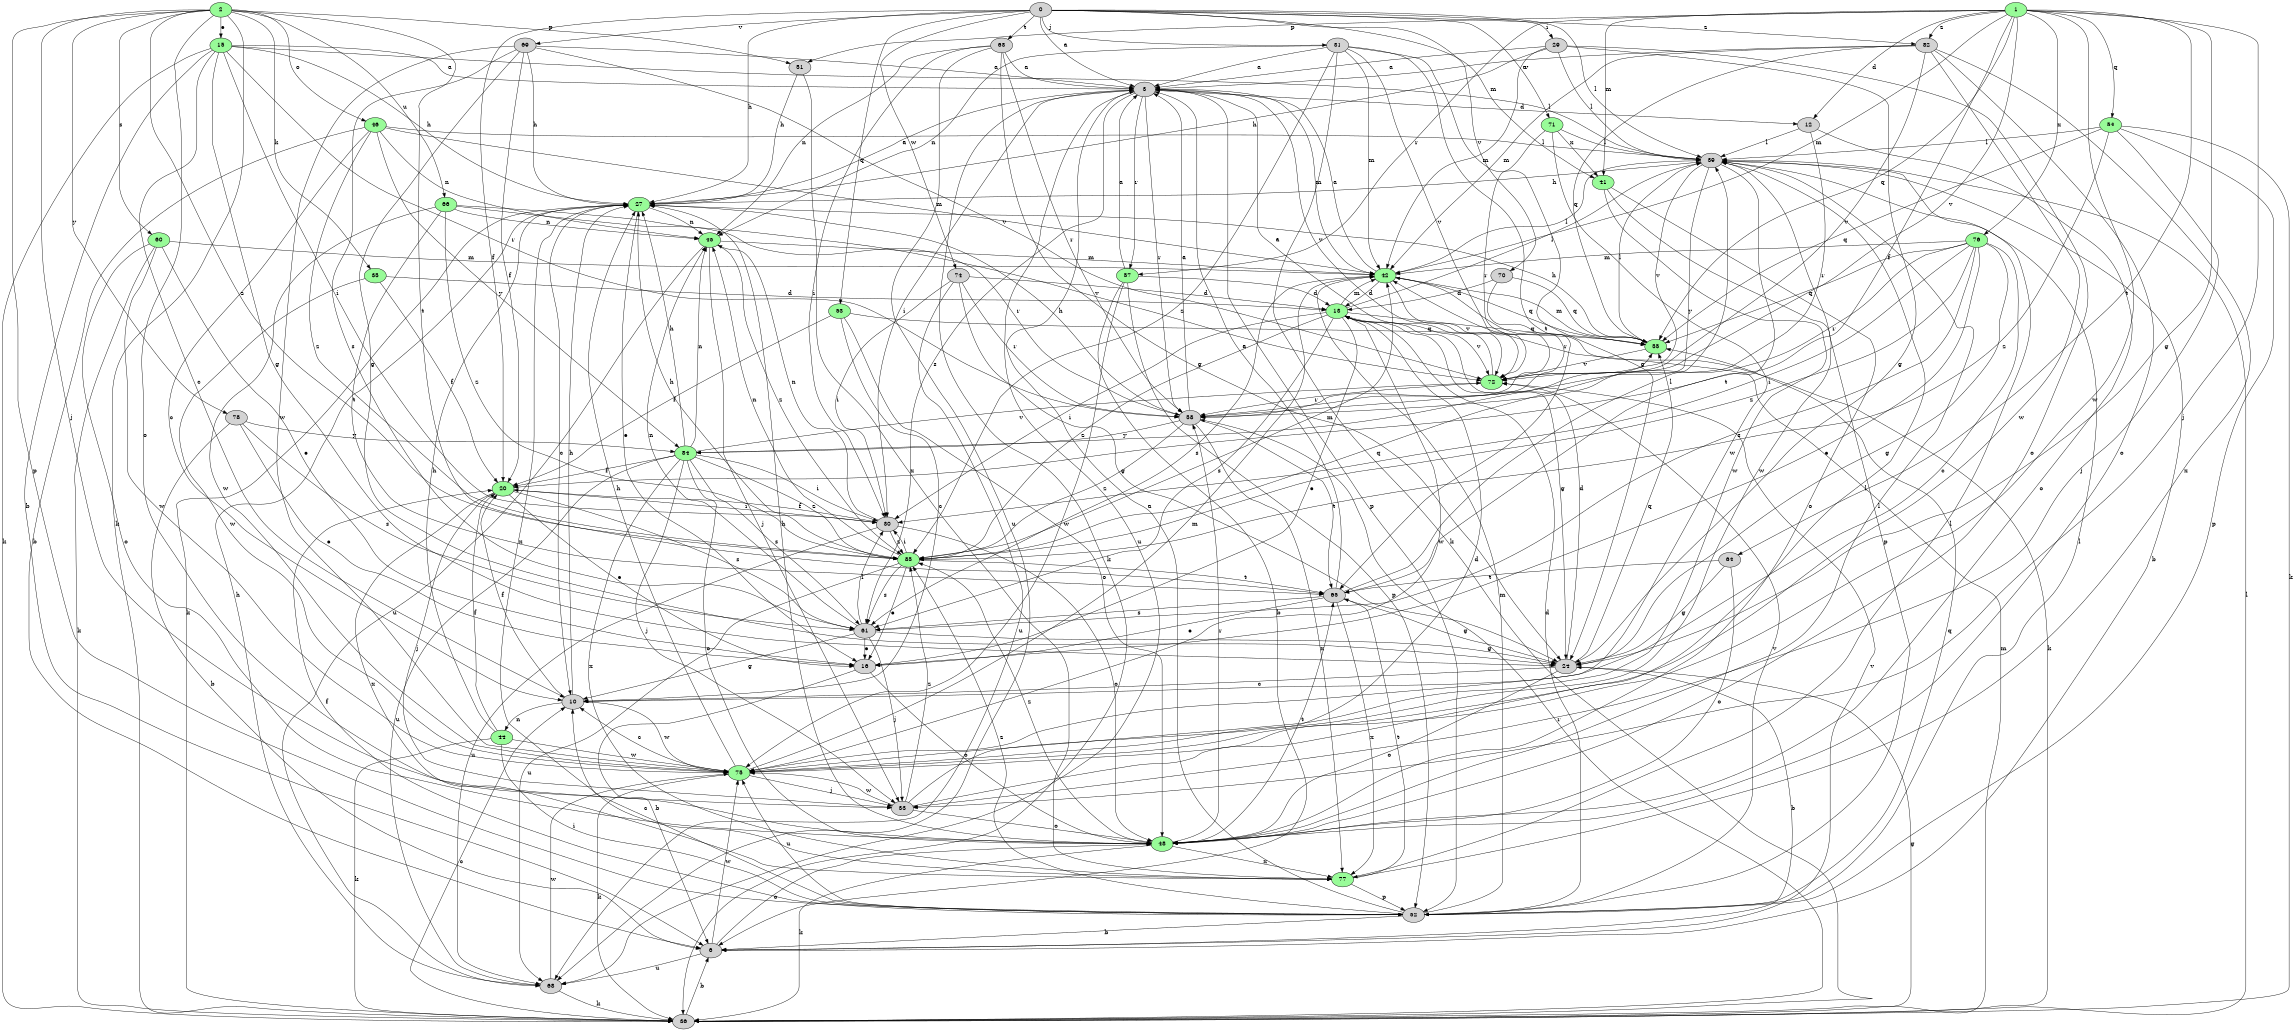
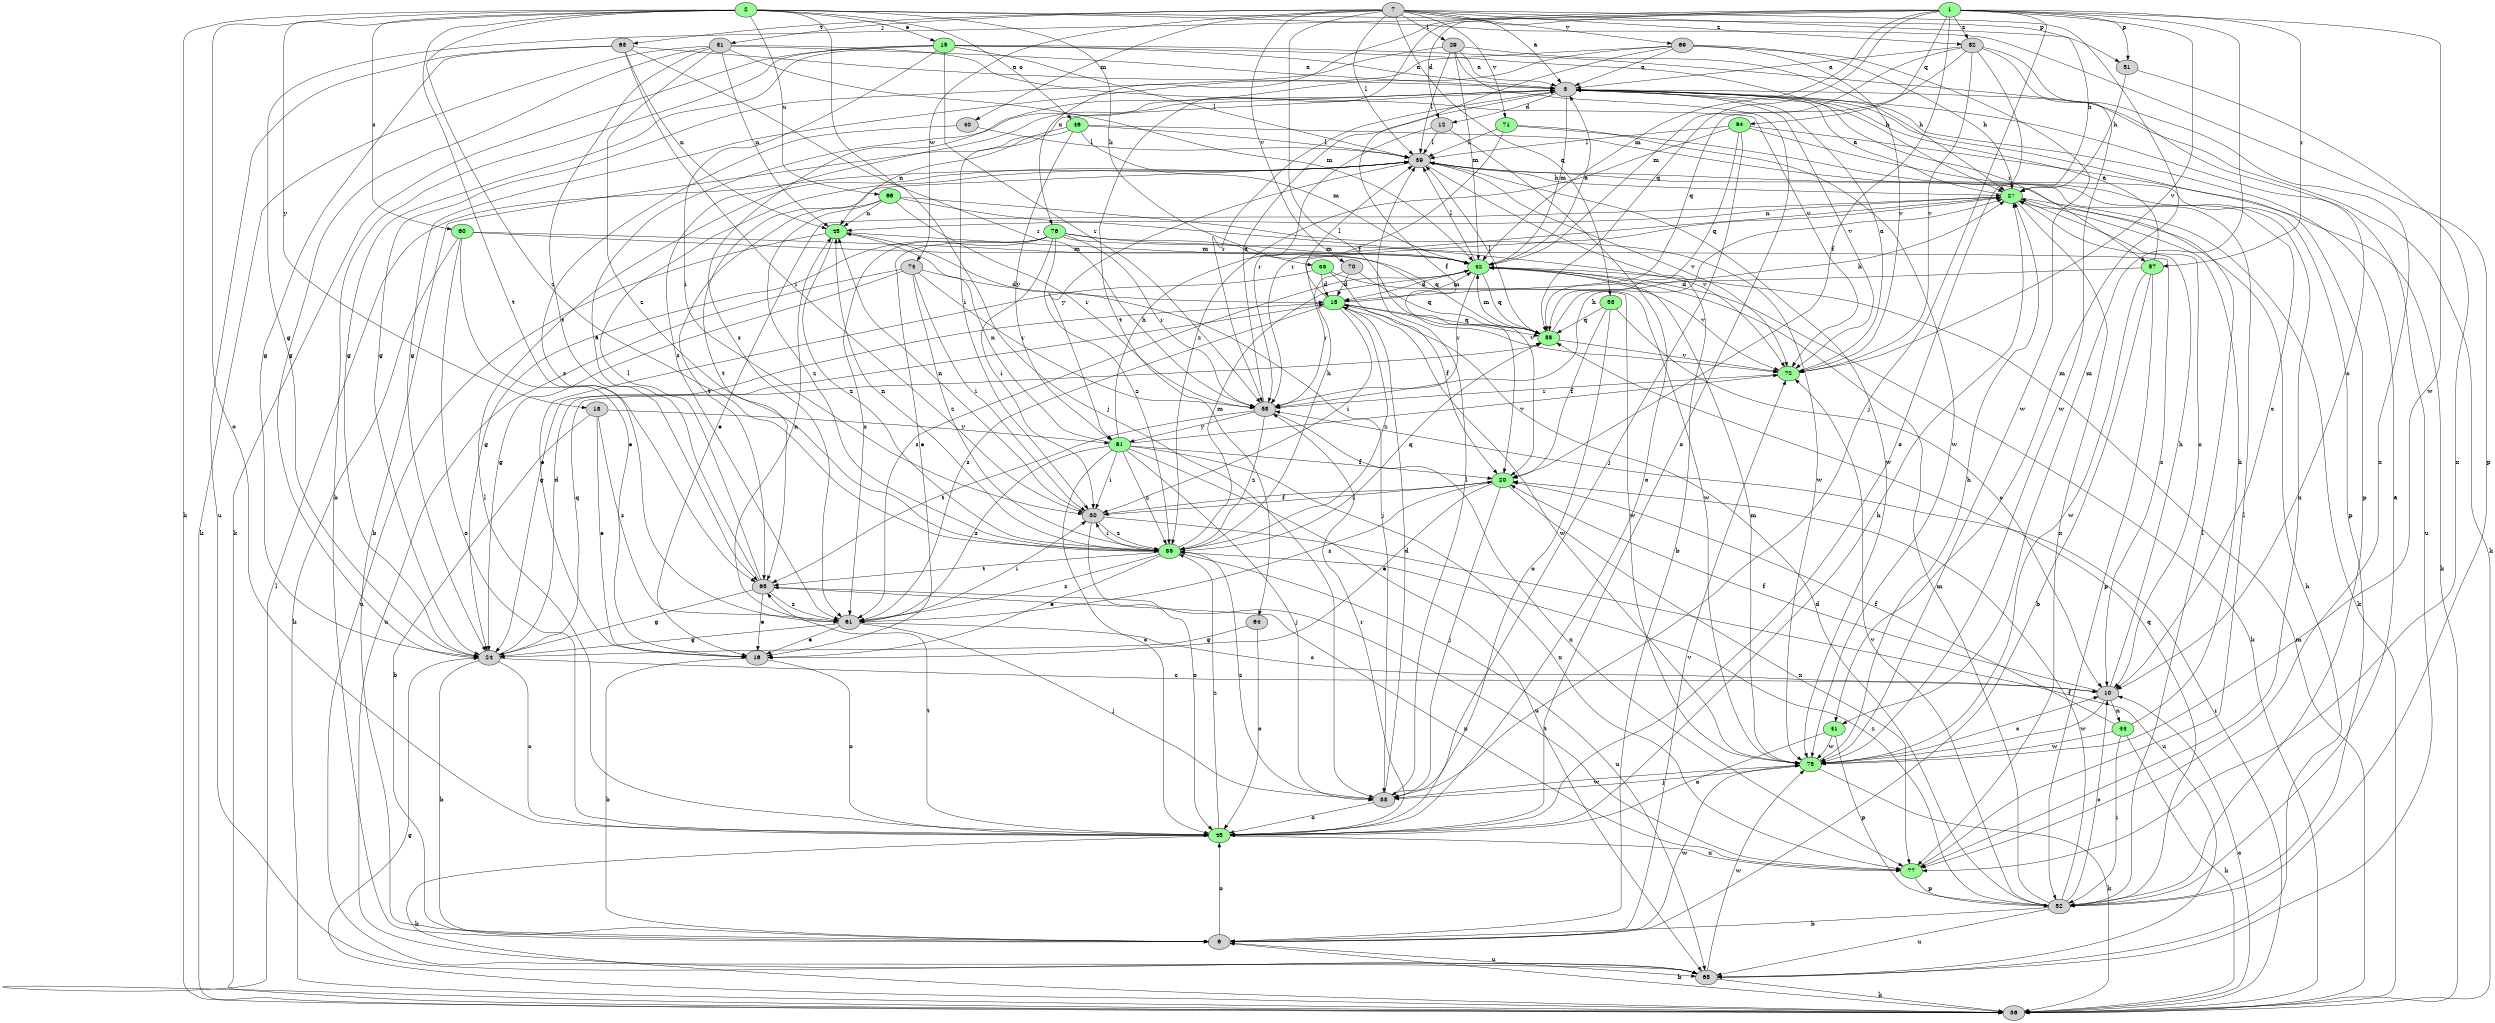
(1041, 10) -> (1393, 10)
none -> (967, 125)
(1576, 152) -> (2304, 265)
none -> (1451, 376)
(236, 418) -> (597, 409)
(686, 453) -> (1120, 445)
(447, 476) -> (977, 465)
(1195, 571) -> (738, 358)
(1533, 572) -> none
(863, 578) -> (1017, 569)
(750, 666) -> (1312, 658)
(1045, 911) -> (1885, 942)
